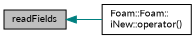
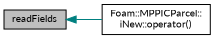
(147, 20) -> (156, 20)
